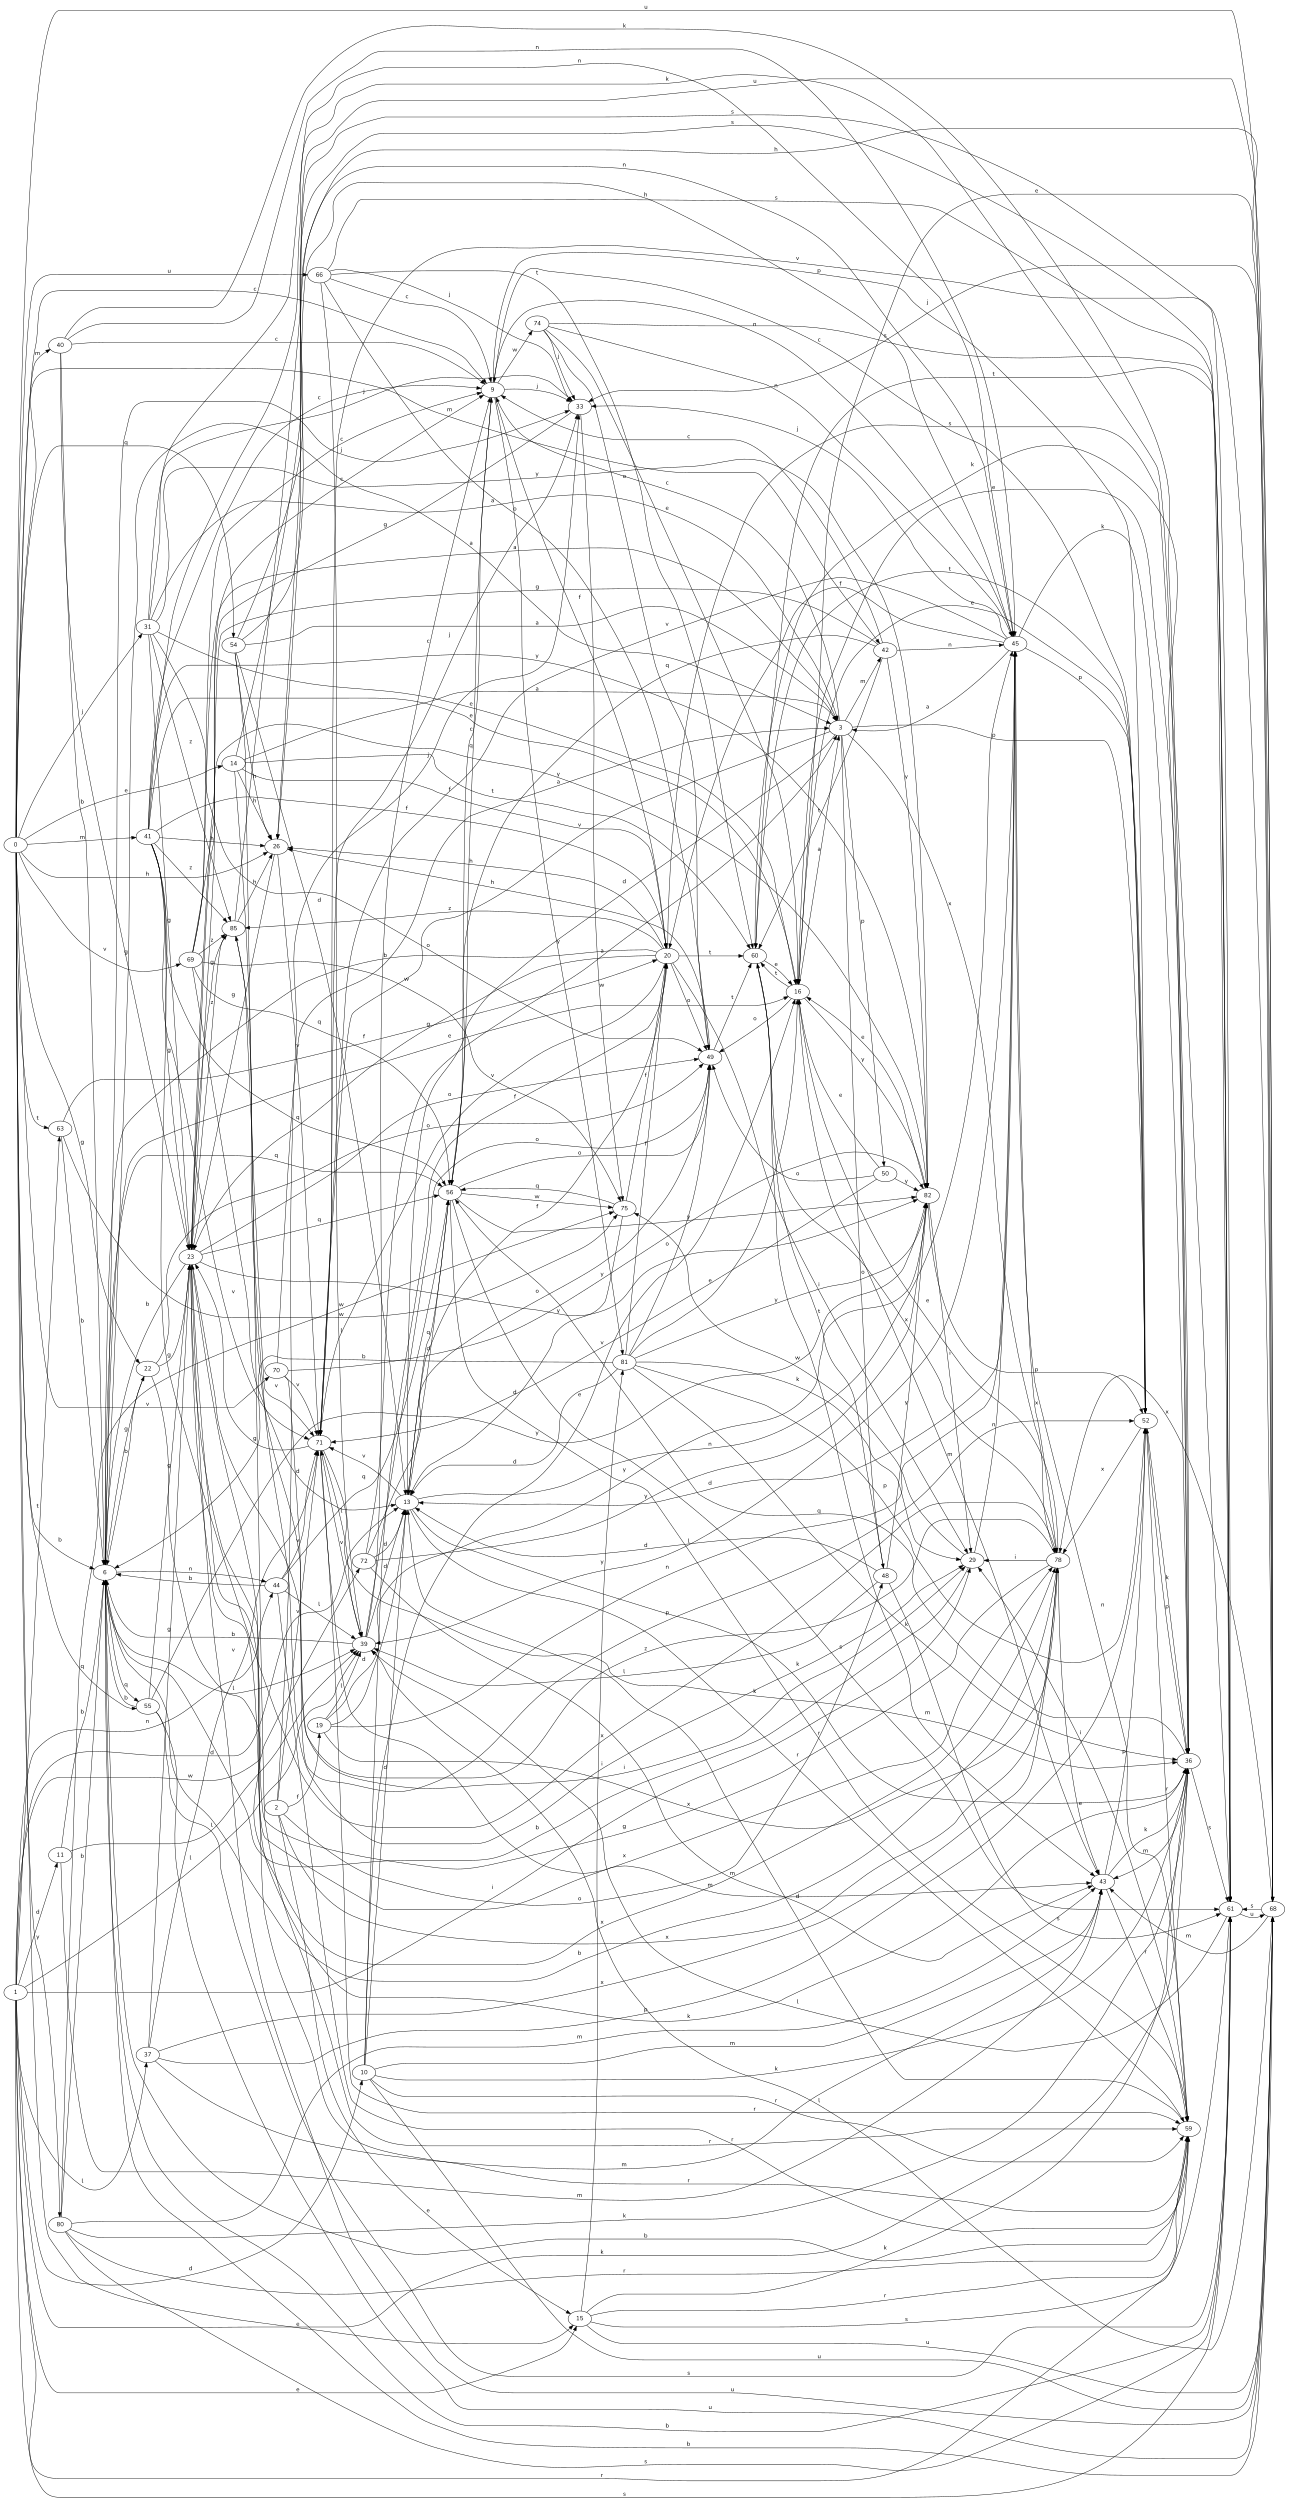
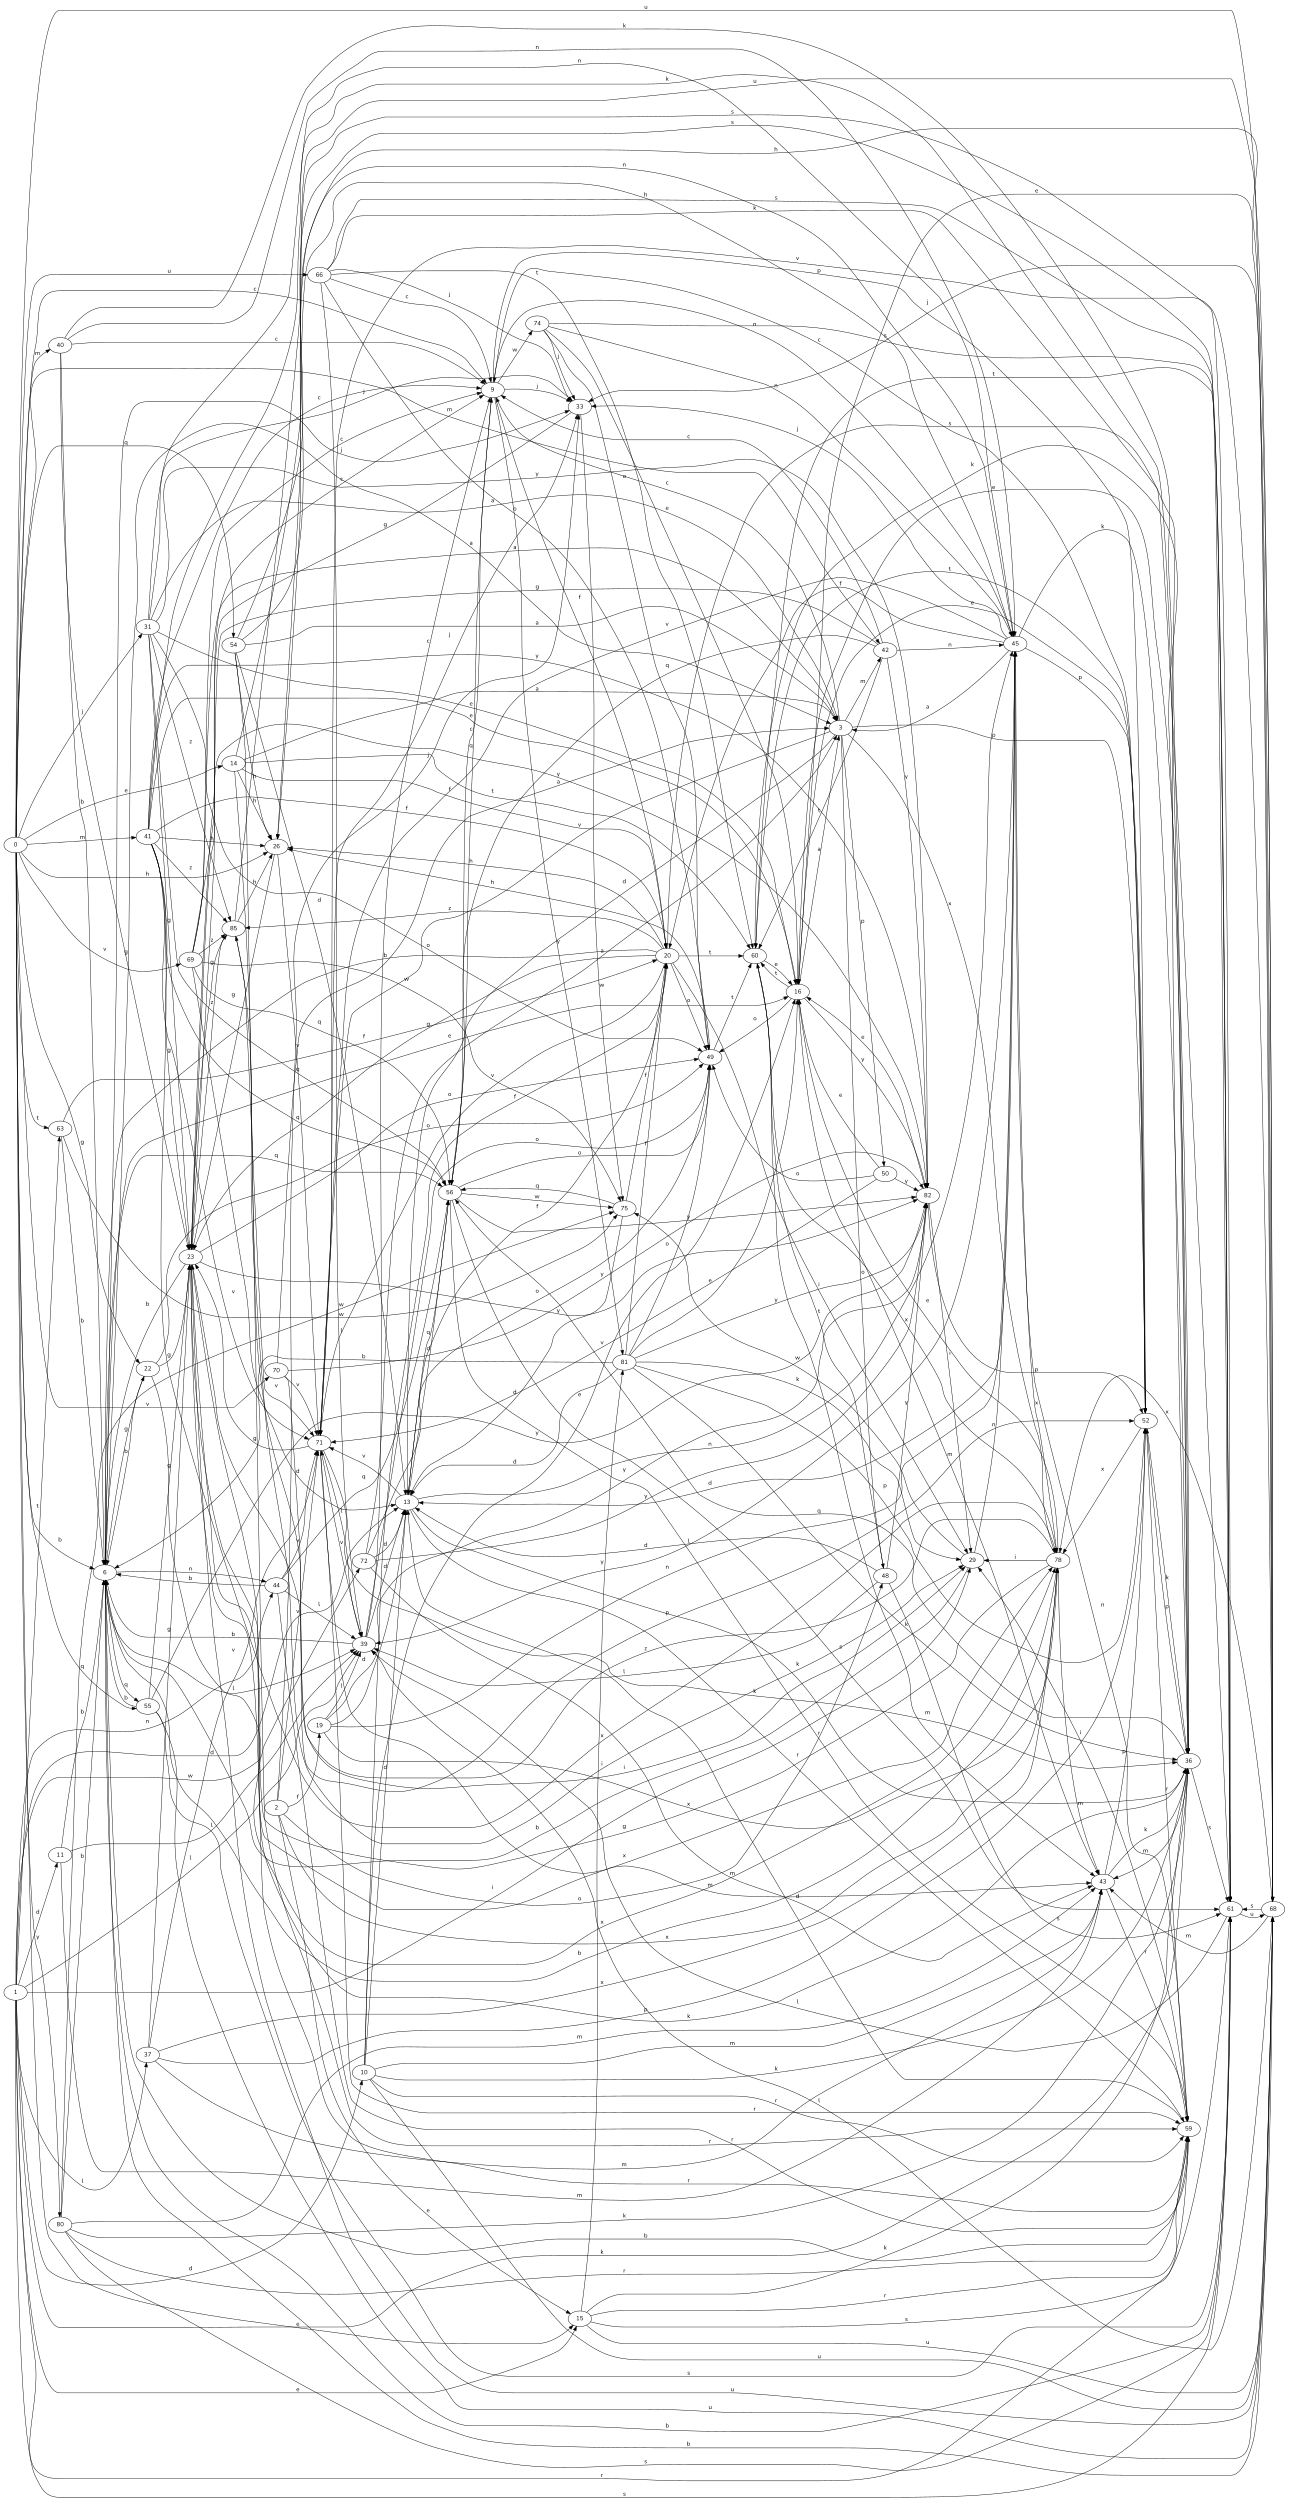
none -> (1167, 509)
(318, 1225) -> (180, 973)
(1081, 1803) -> (1081, 1803)
